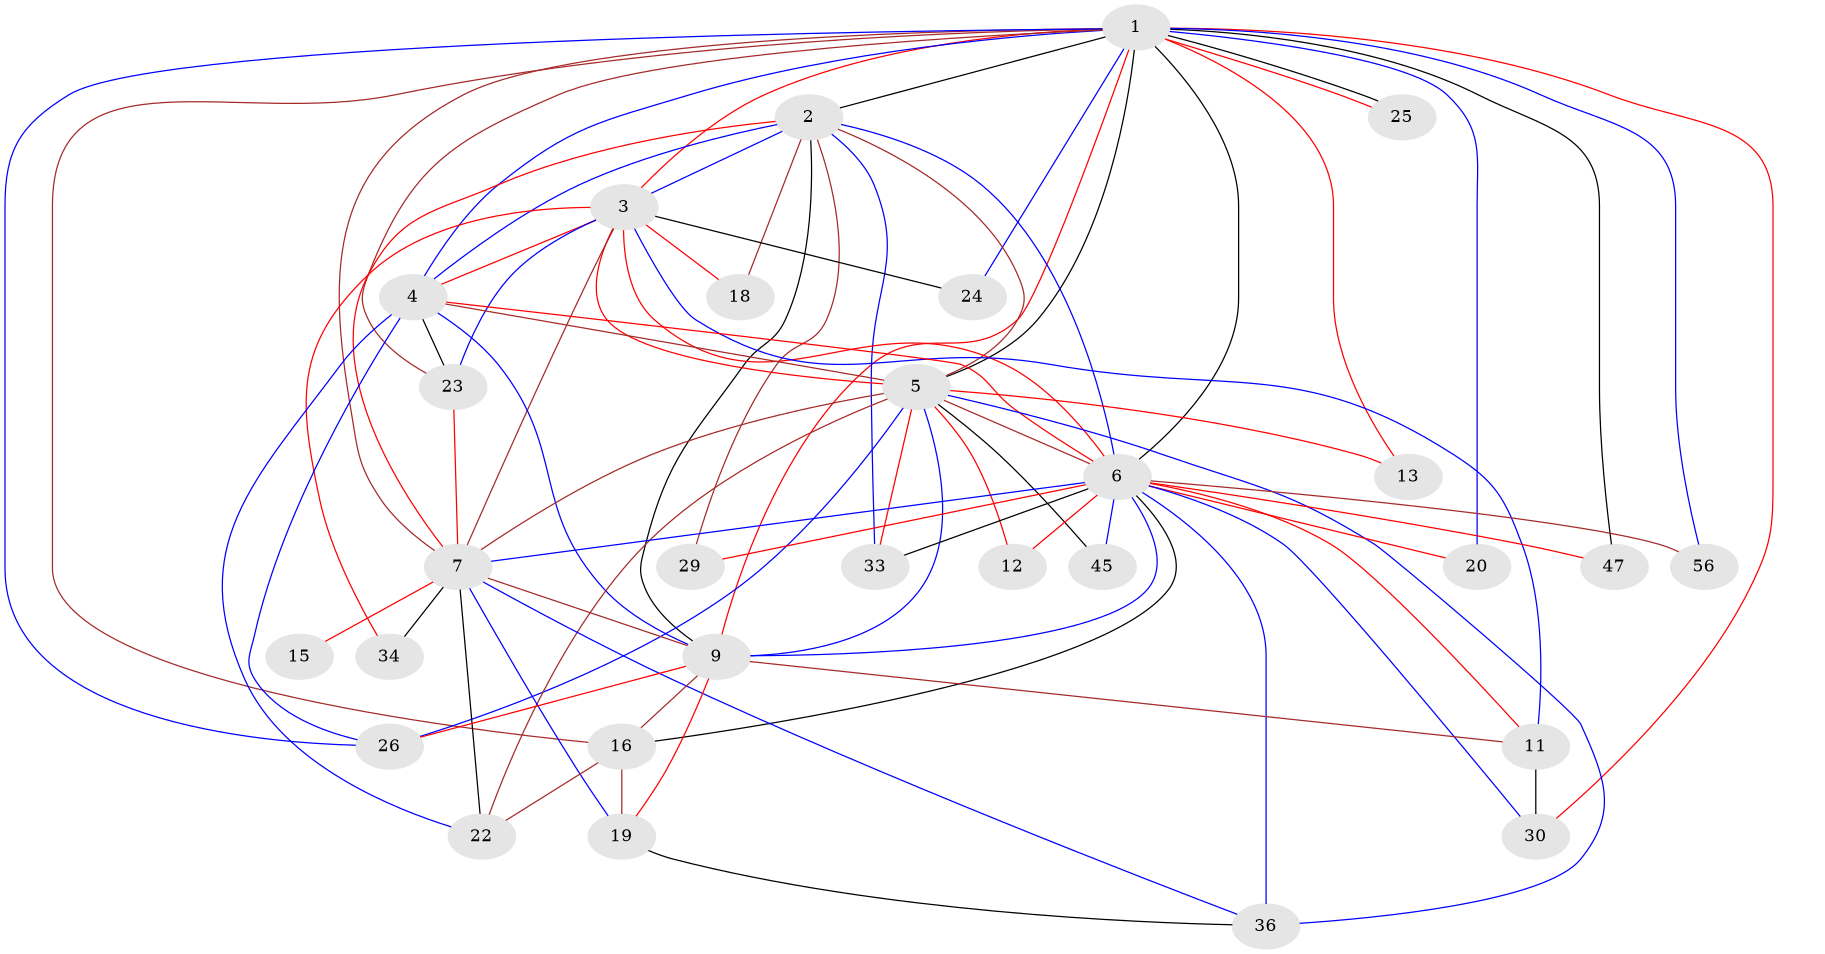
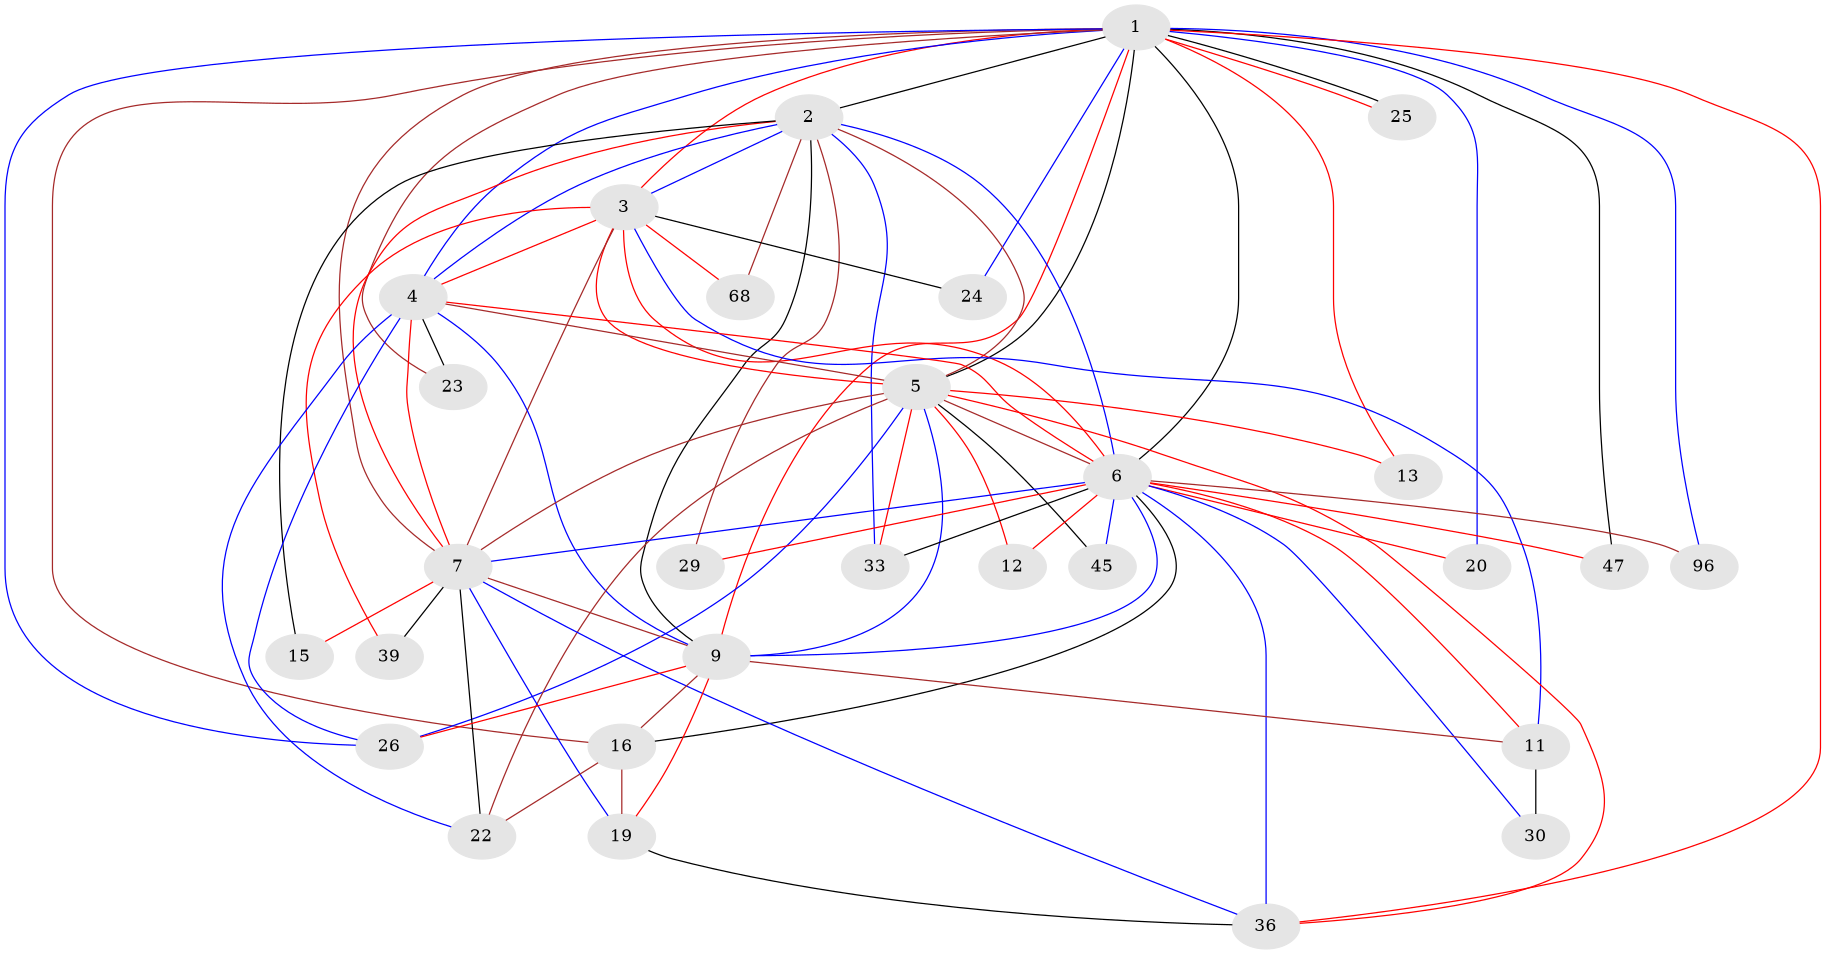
none -> (359, 218)
(1773, 219) -> (1820, 406)
(511, 276) -> none
(740, 297) -> (740, 297)
(456, 477) -> (413, 435)
(1704, 567) -> (1704, 567)
(1473, 626) -> (1473, 626)
(390, 657) -> (390, 657)
